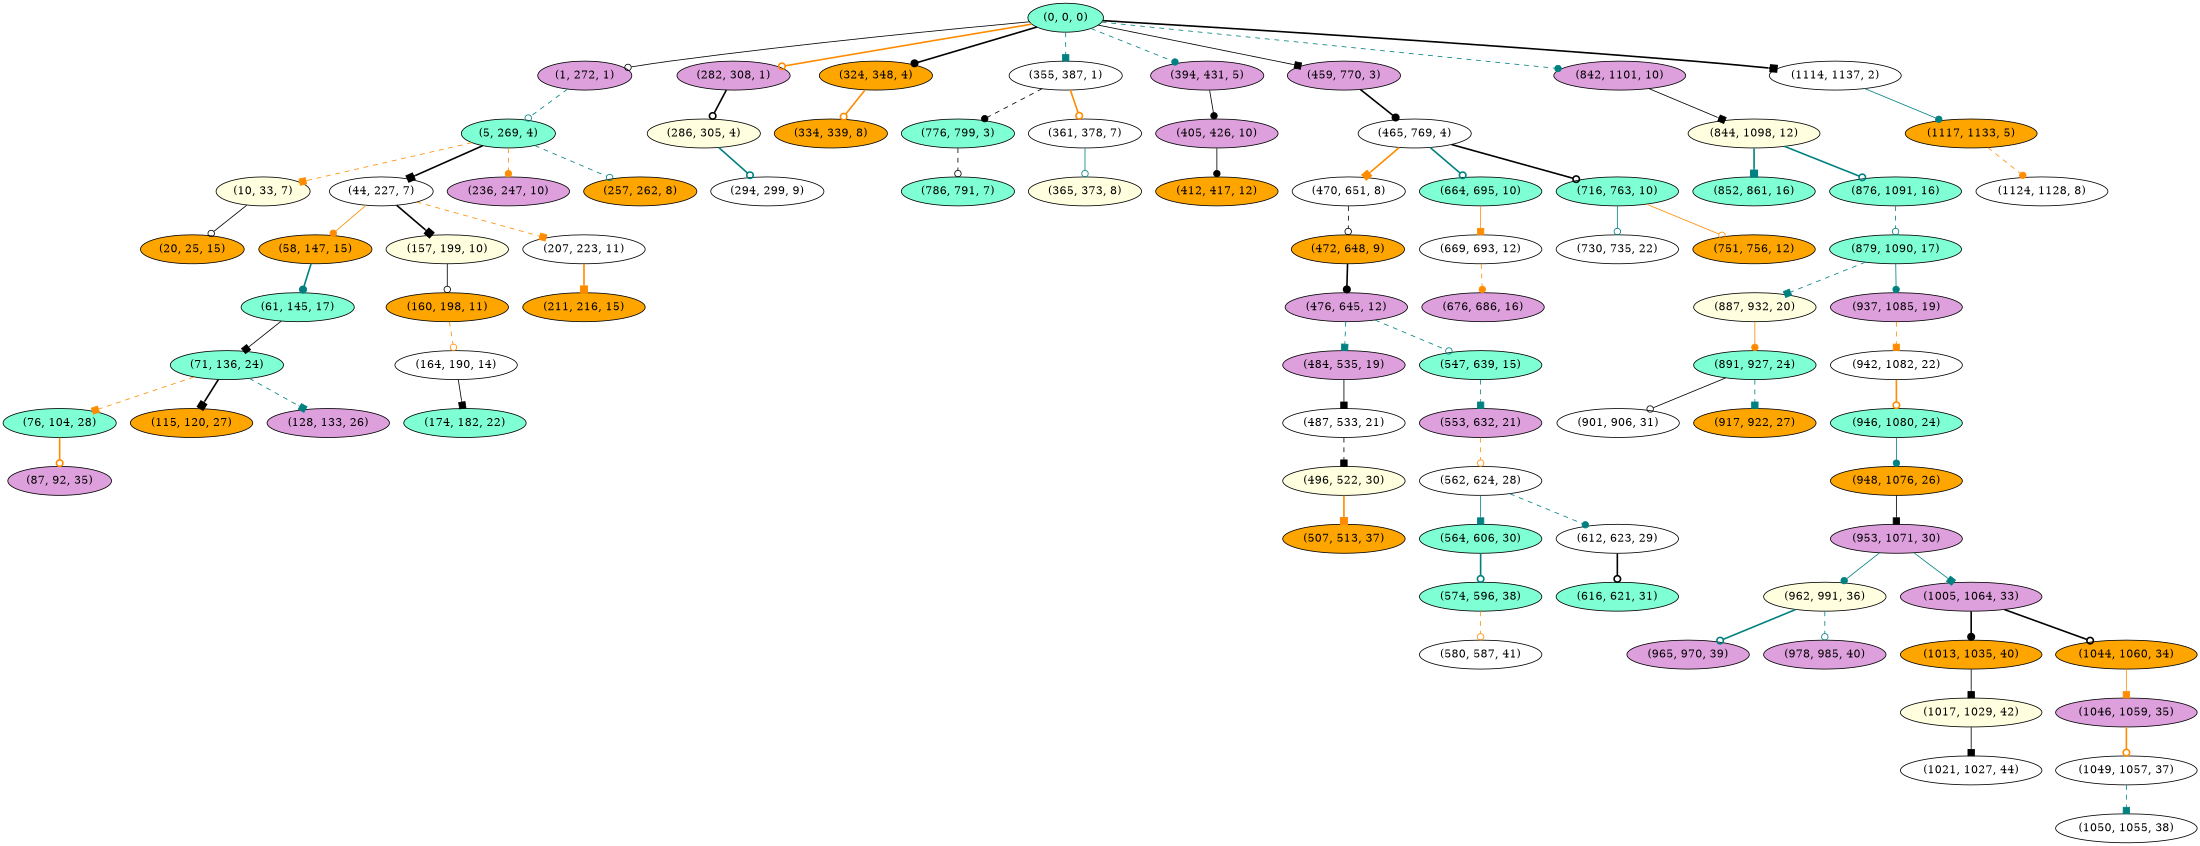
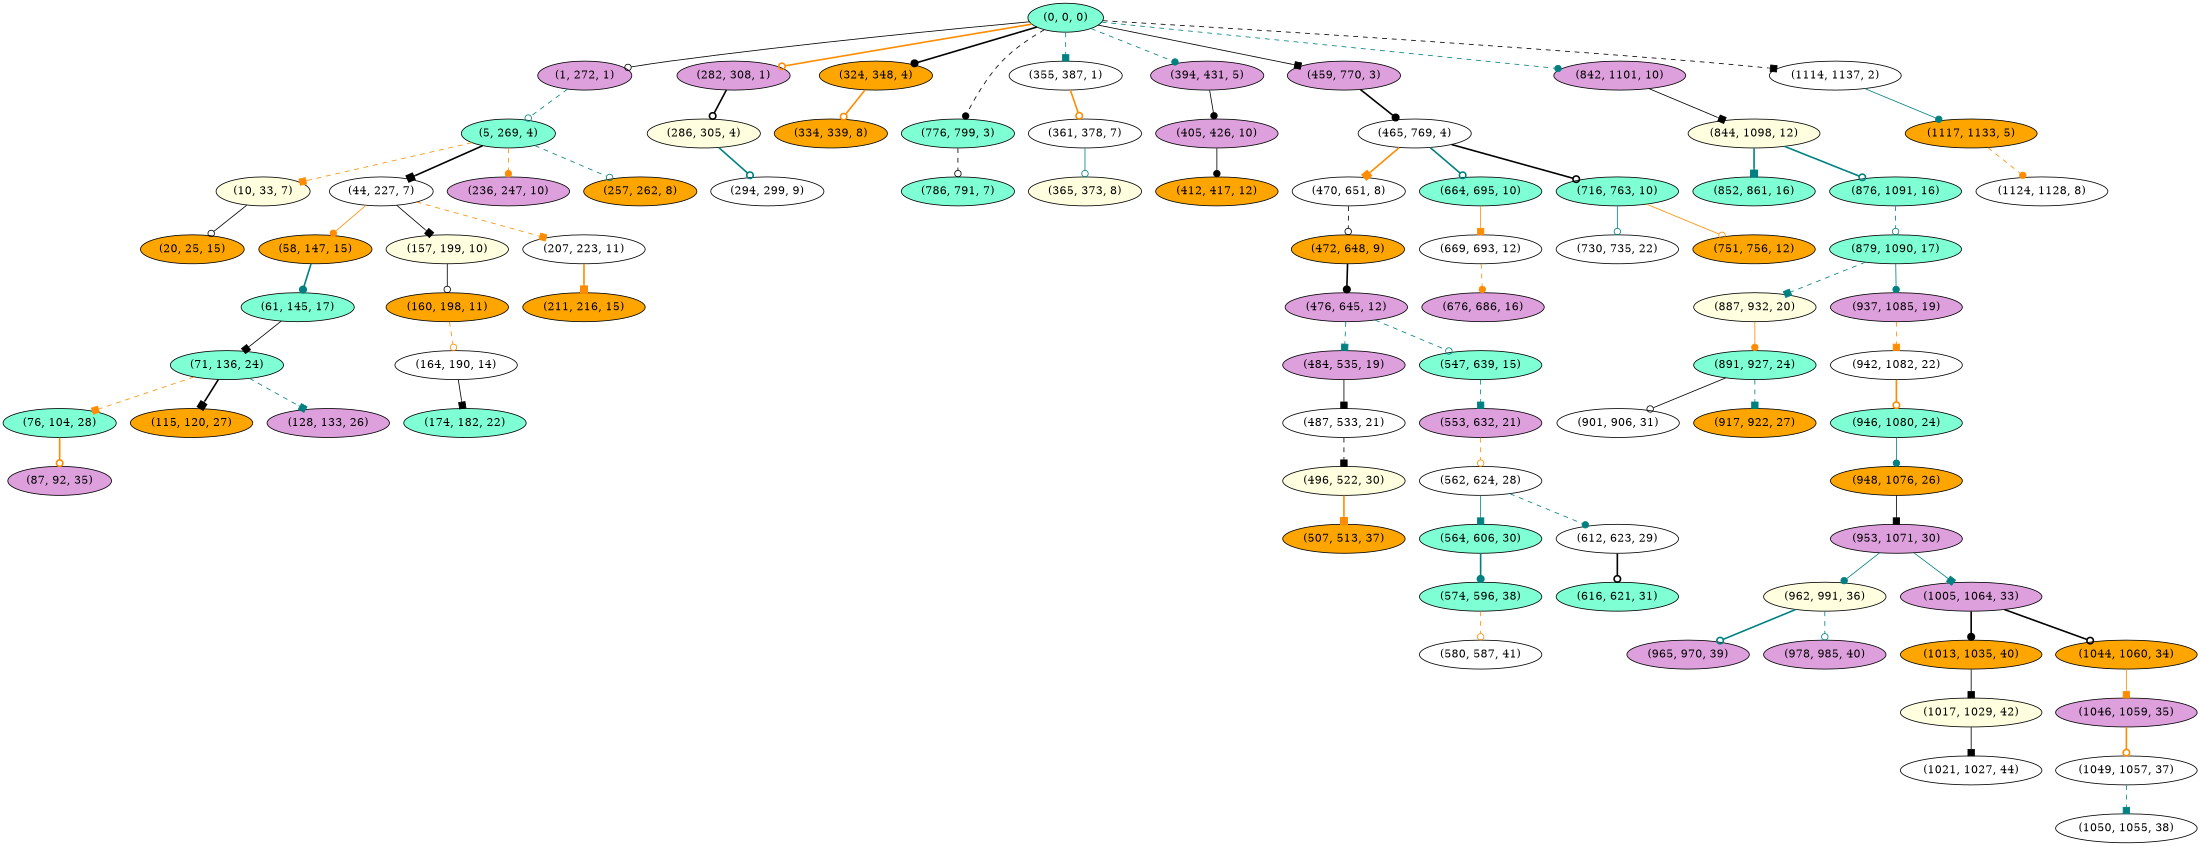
(1436, 42) -> (1436, 42)
(1015, 103) -> (999, 65)
(411, 218) -> (411, 218)
(1481, 565) -> (1481, 565)
